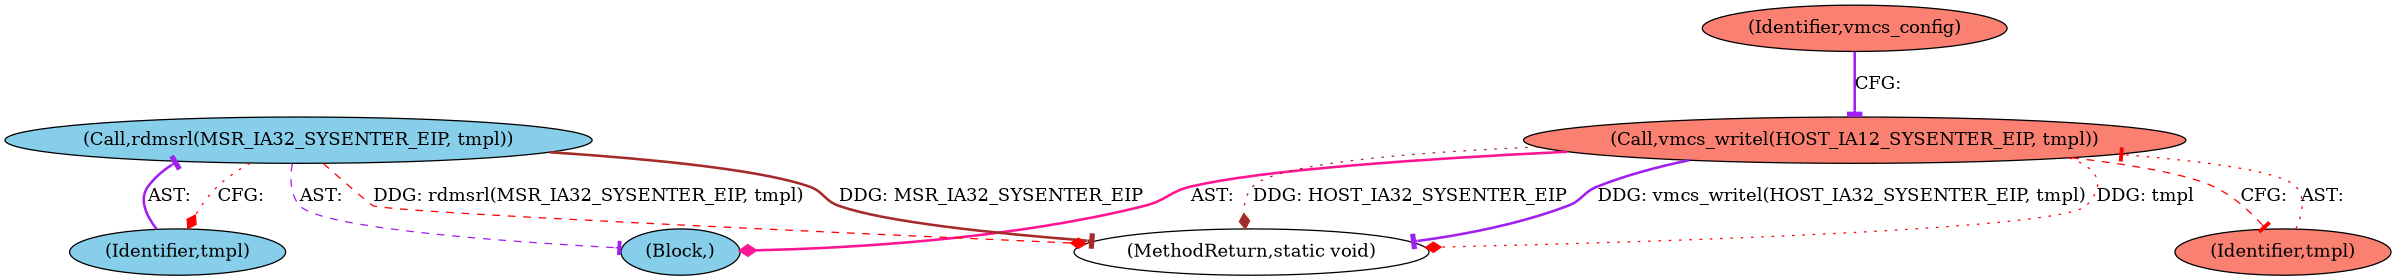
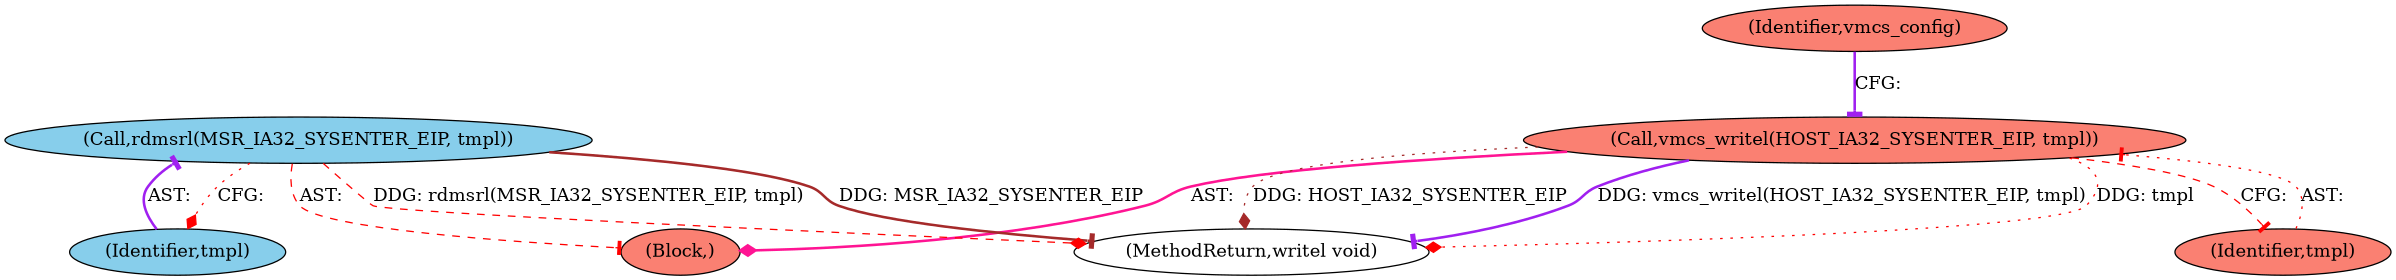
(1855, 140) -> (1855, 140)
(434, 234) -> (434, 234)
(681, 252) -> (681, 252)
(1252, 252) -> (1252, 252)
